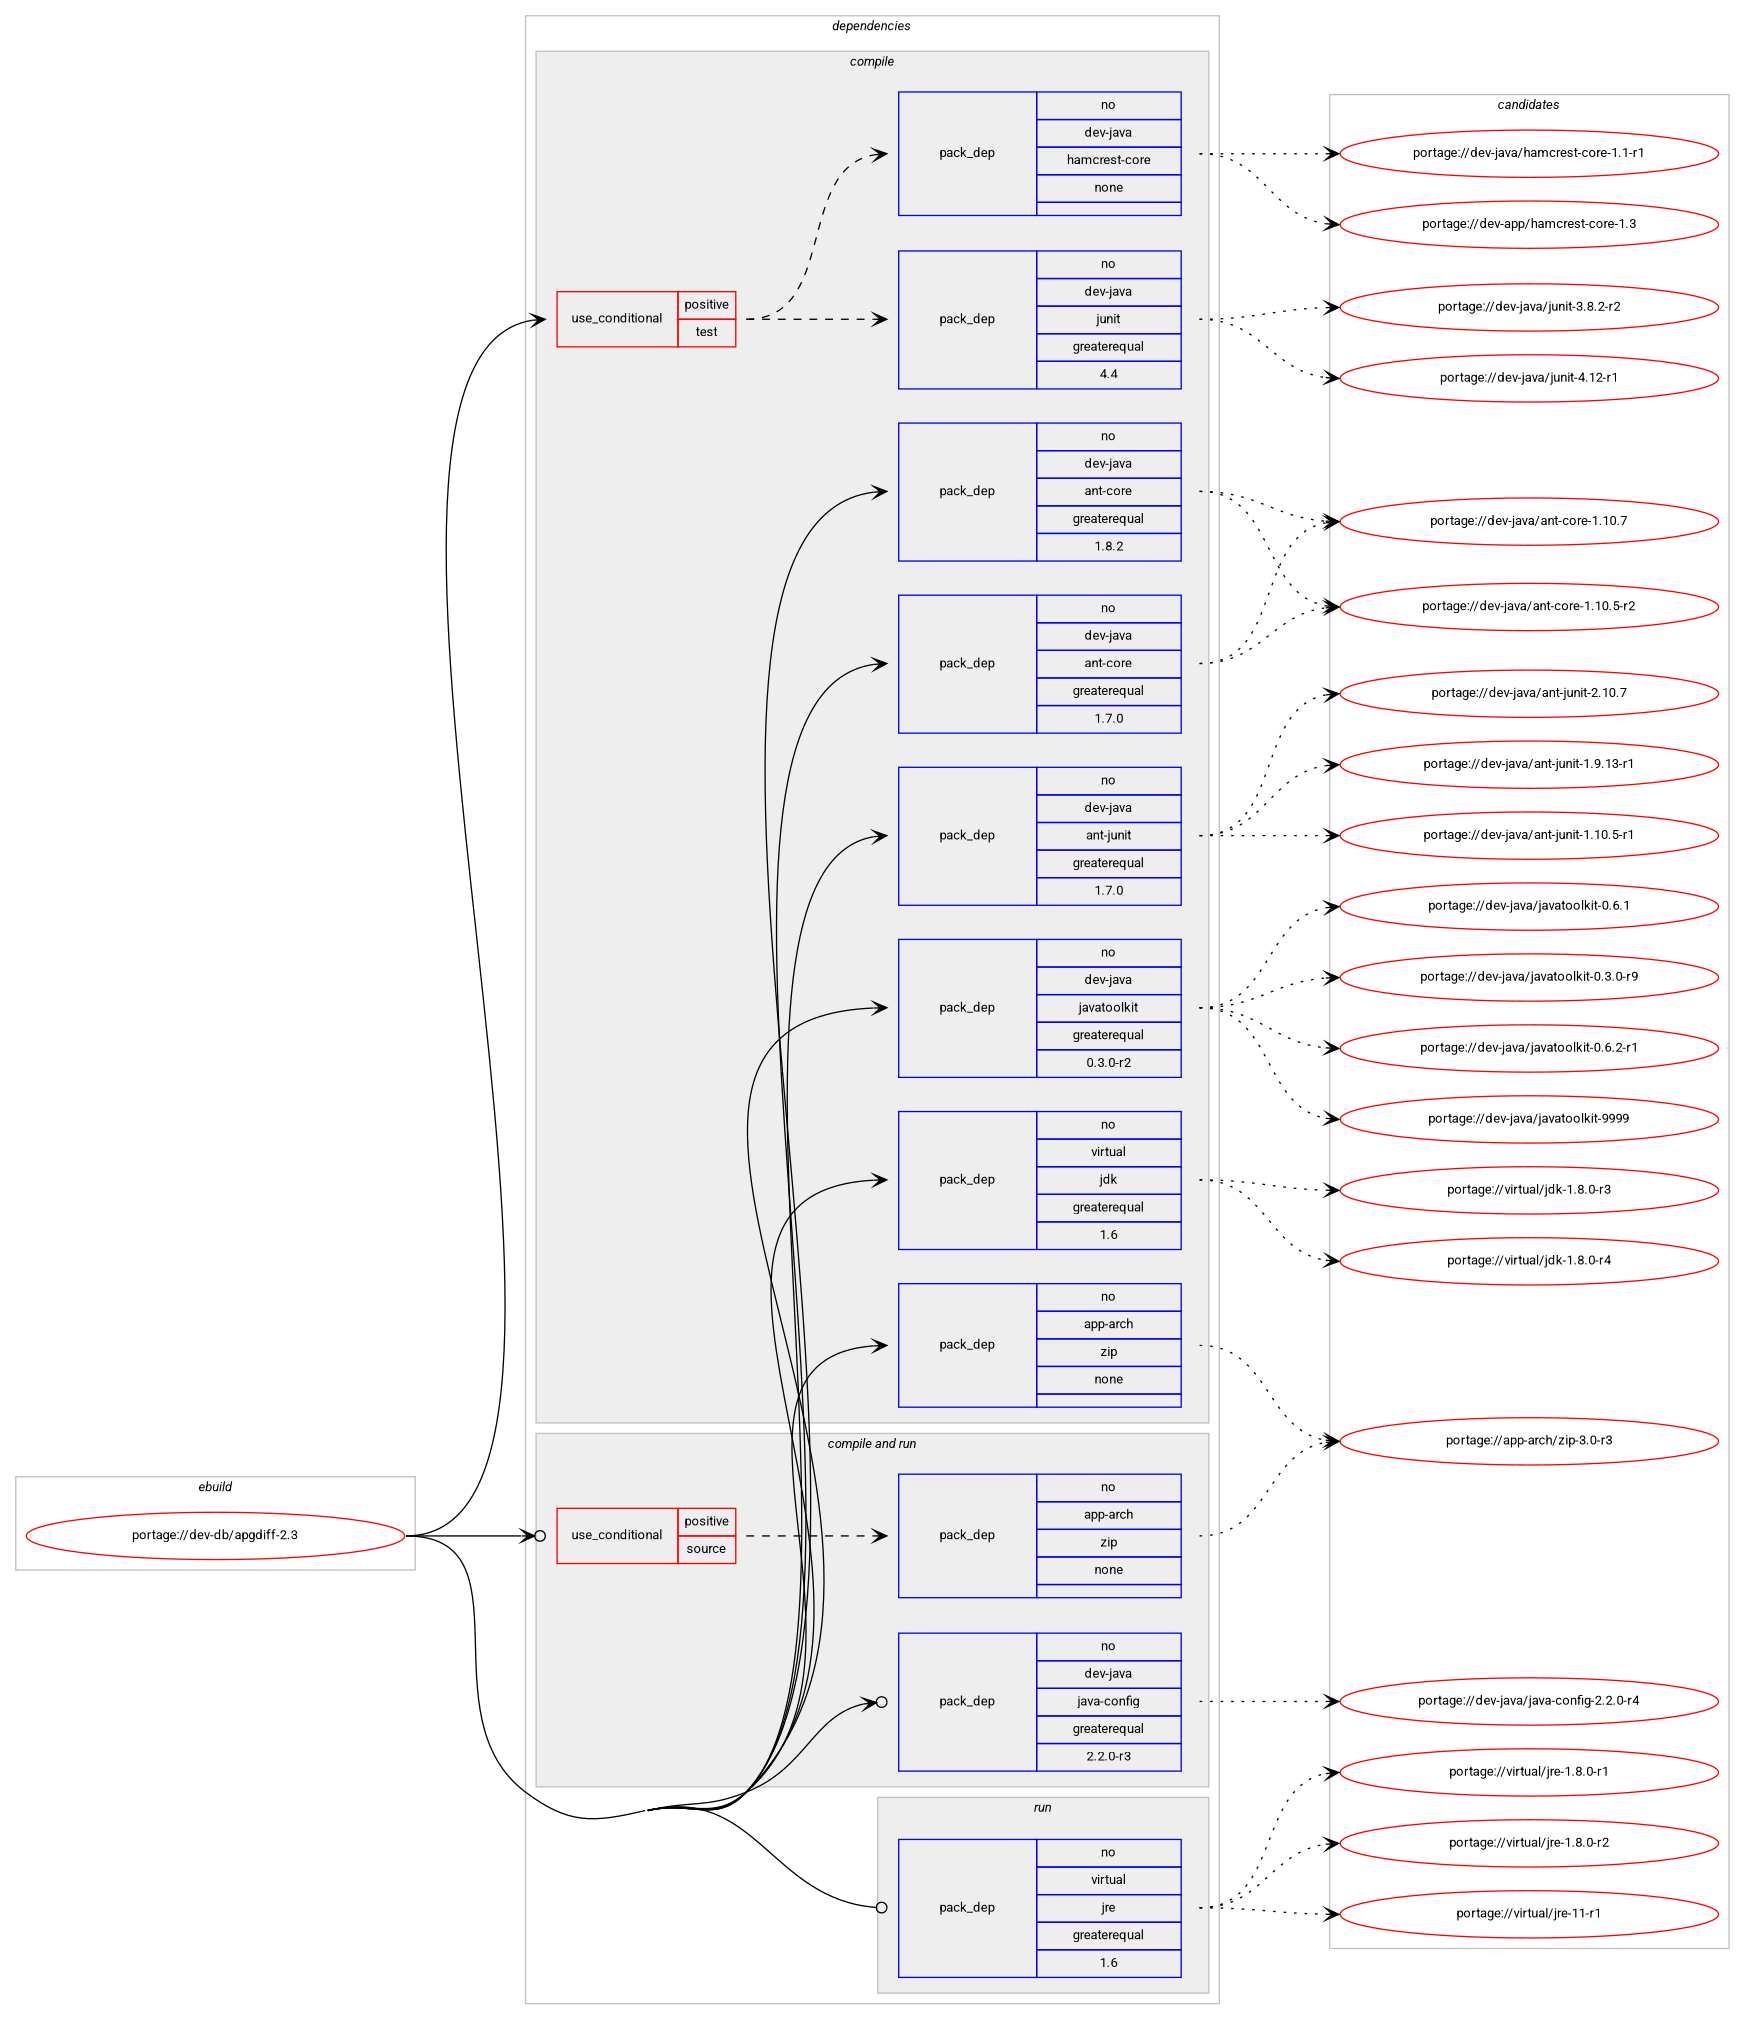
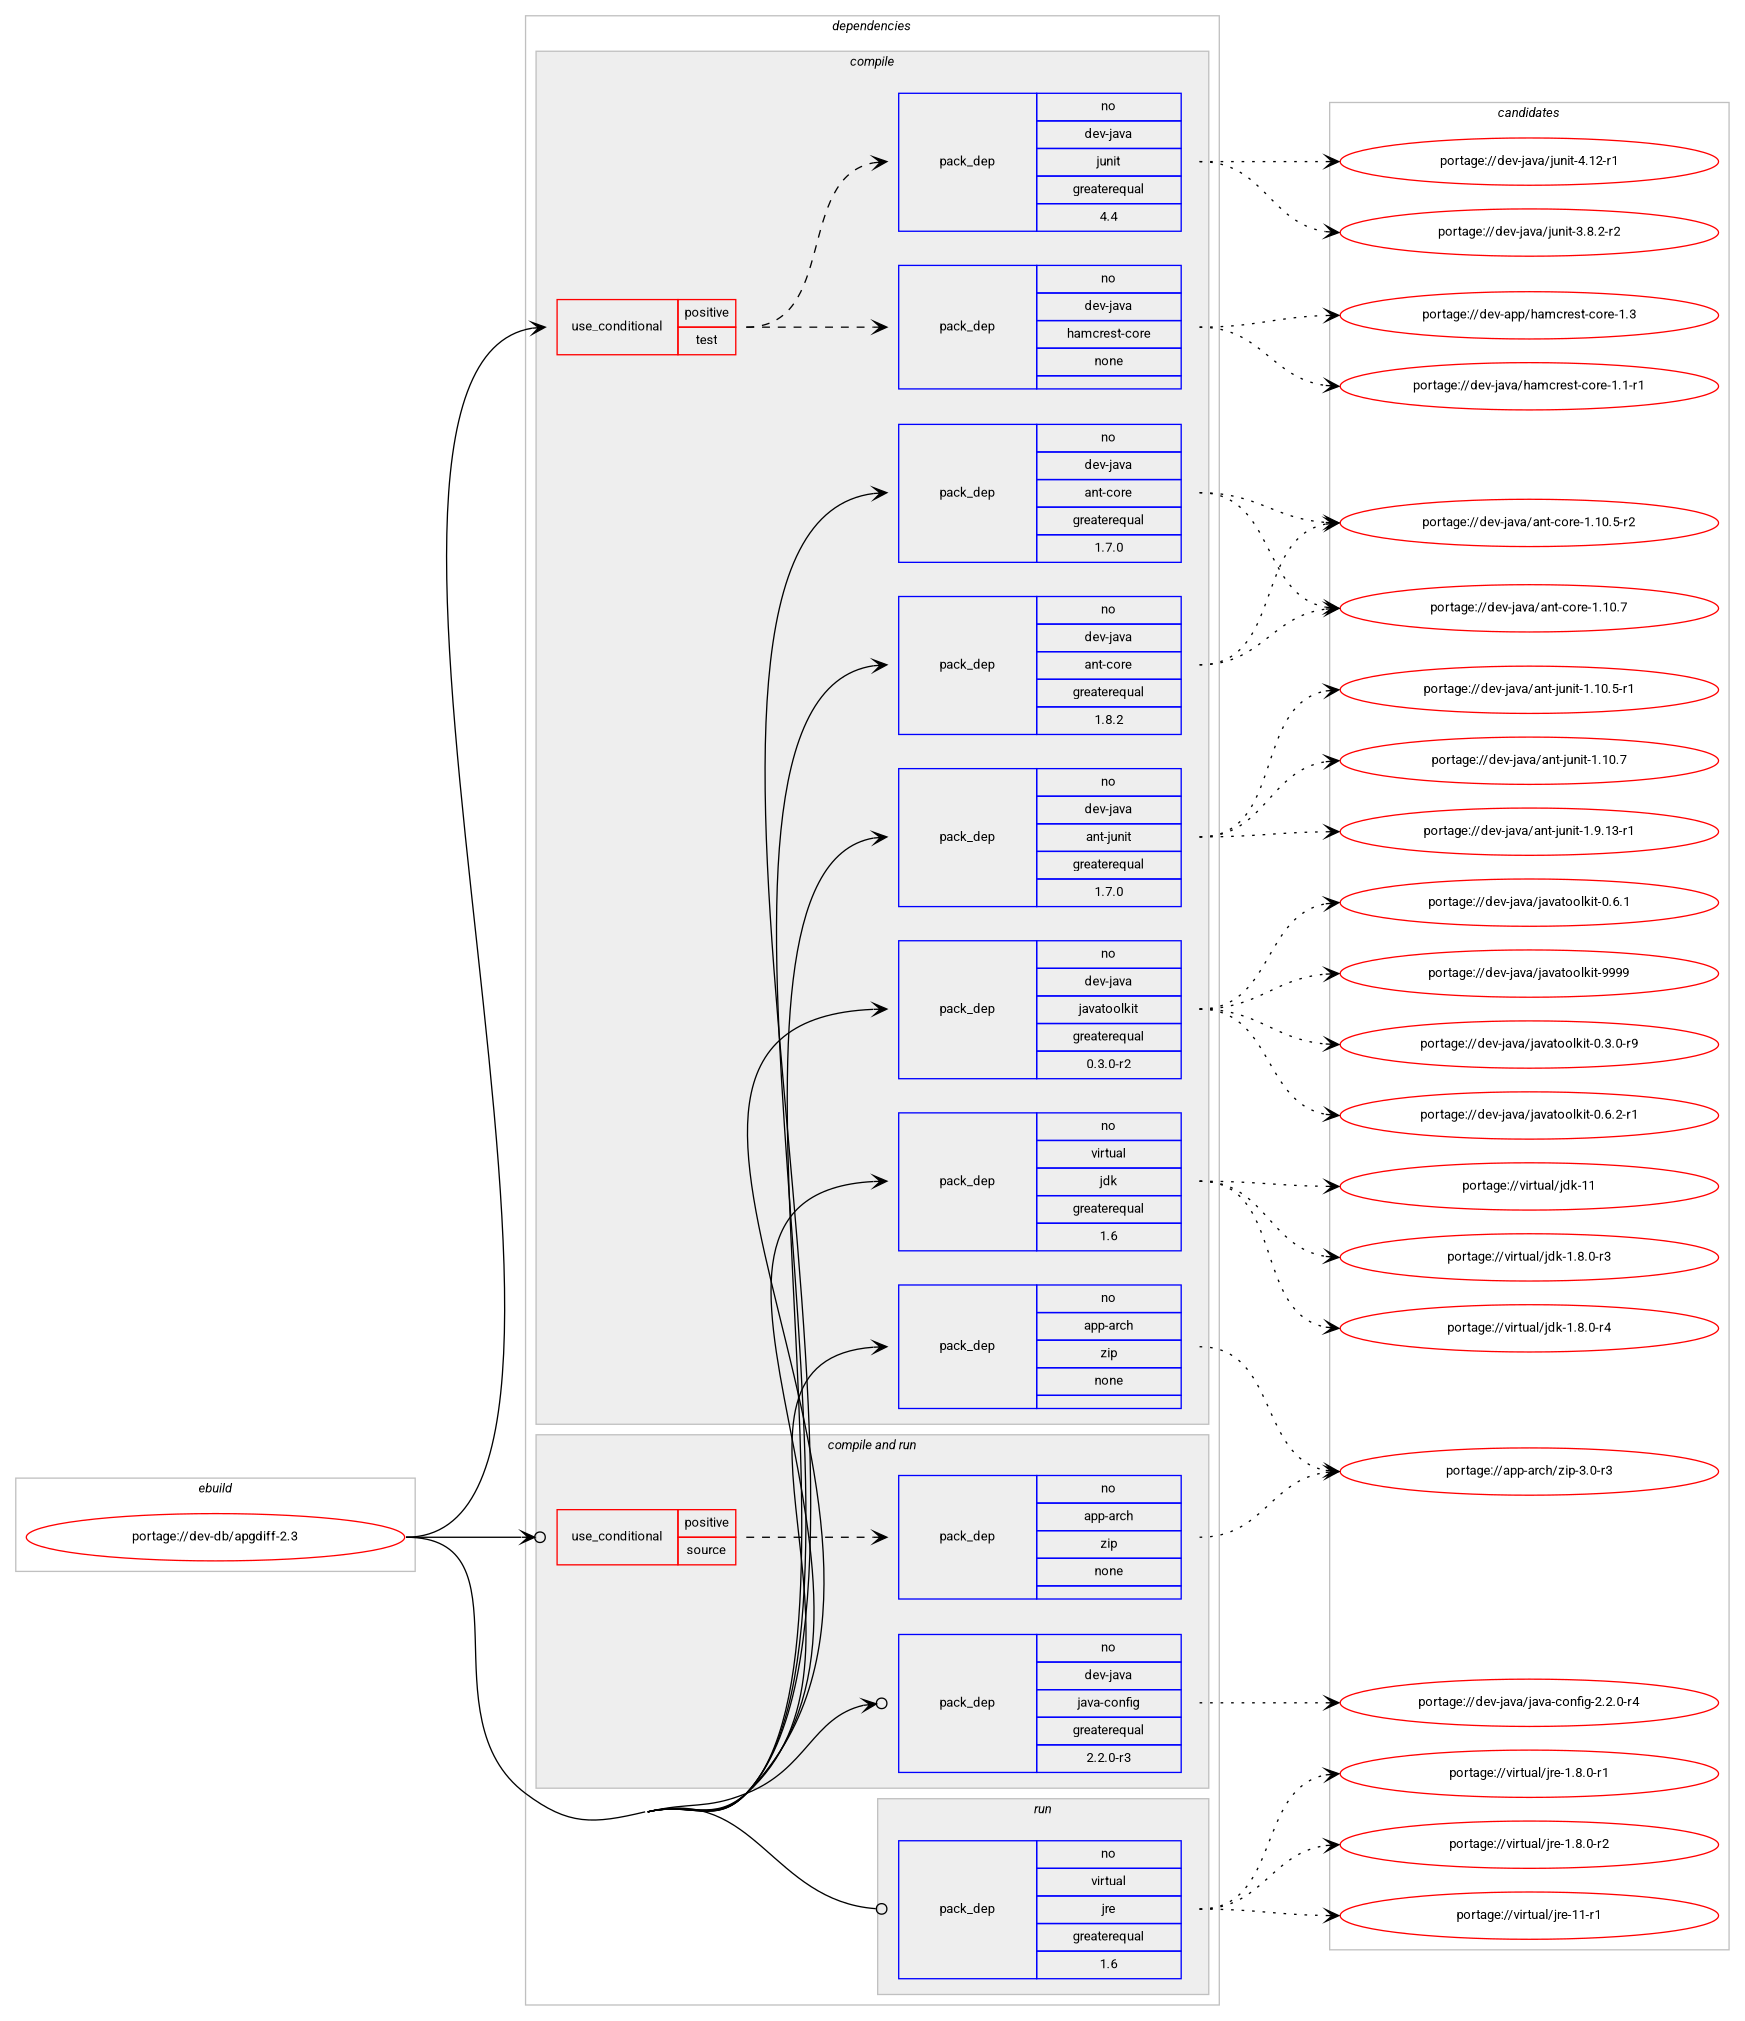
(1529, 694) -> (1529, 761)
none -> (1529, 1186)
